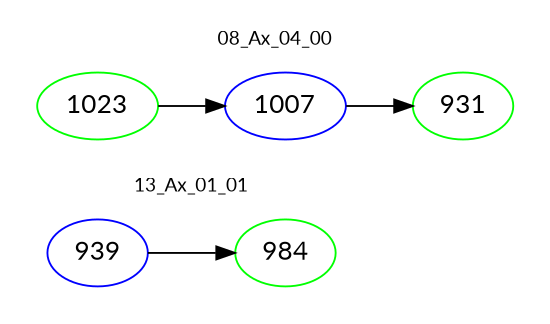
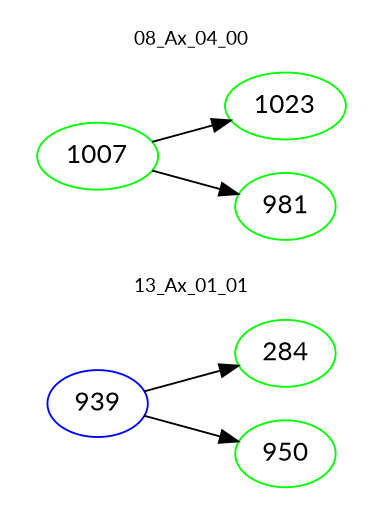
(182, 106) -> (183, 134)
(285, 106) -> (98, 156)
(463, 106) -> (285, 206)
(285, 253) -> (285, 353)
none -> (285, 454)
